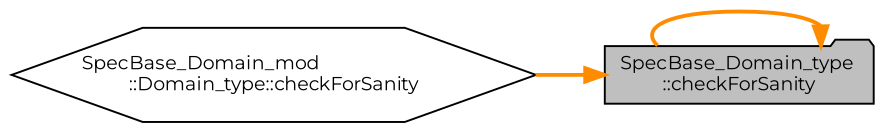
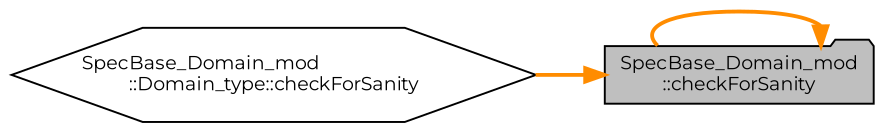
(739, 75) -> (739, 75)
